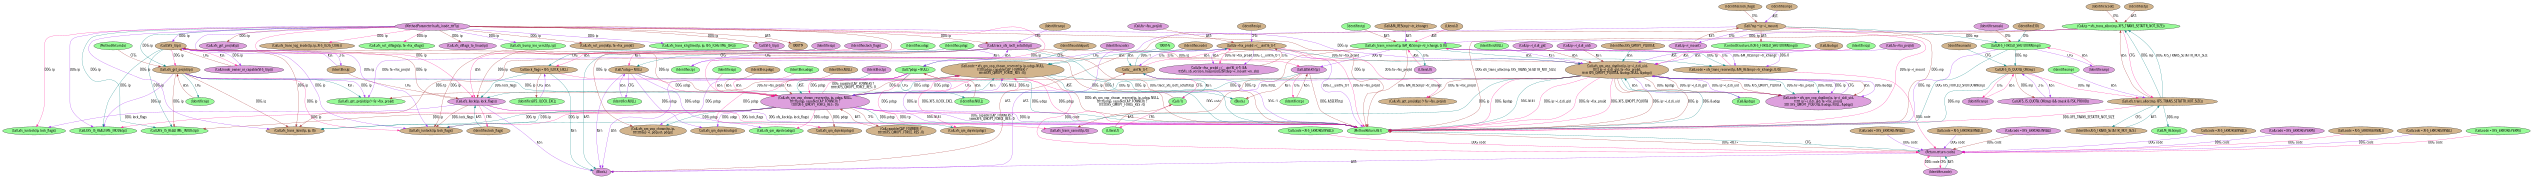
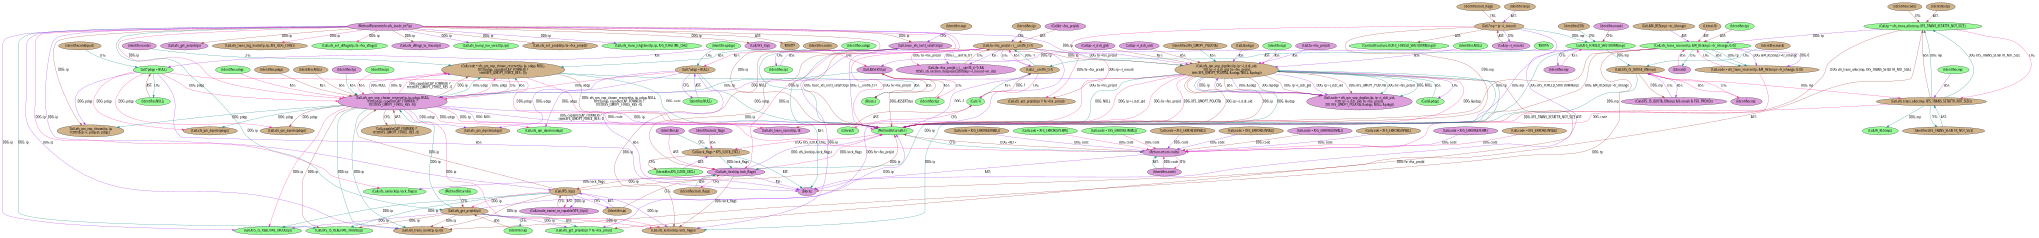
(969, 86) -> (804, 140)
